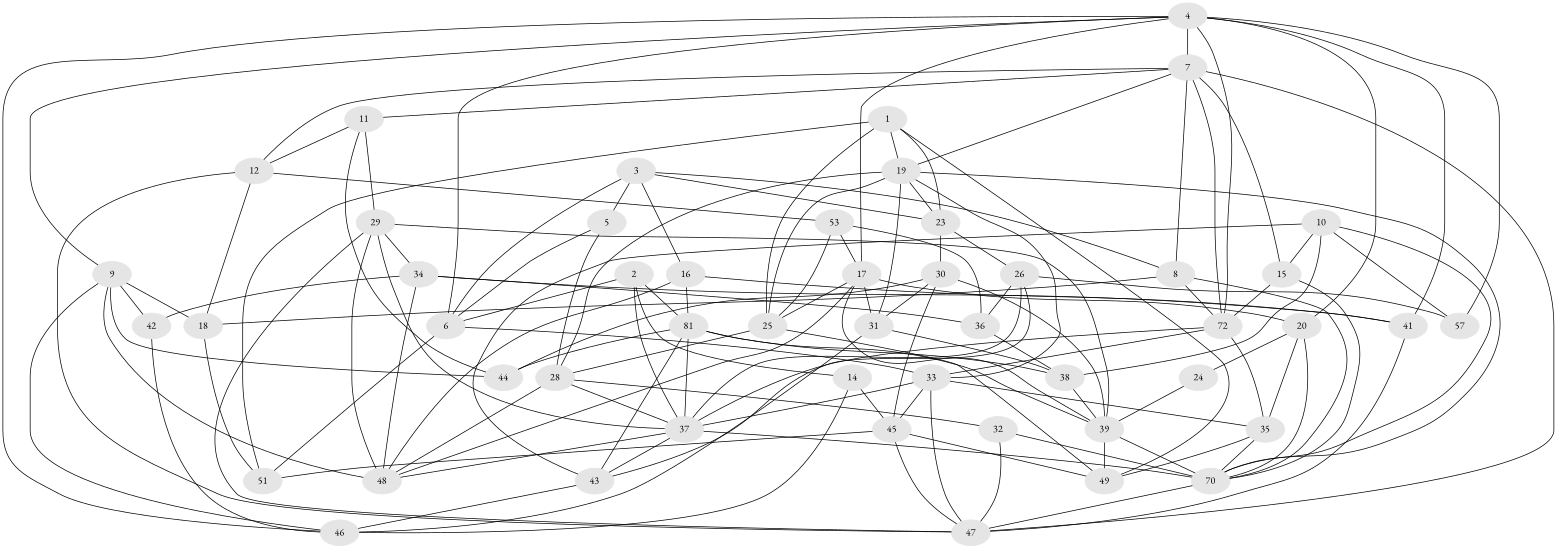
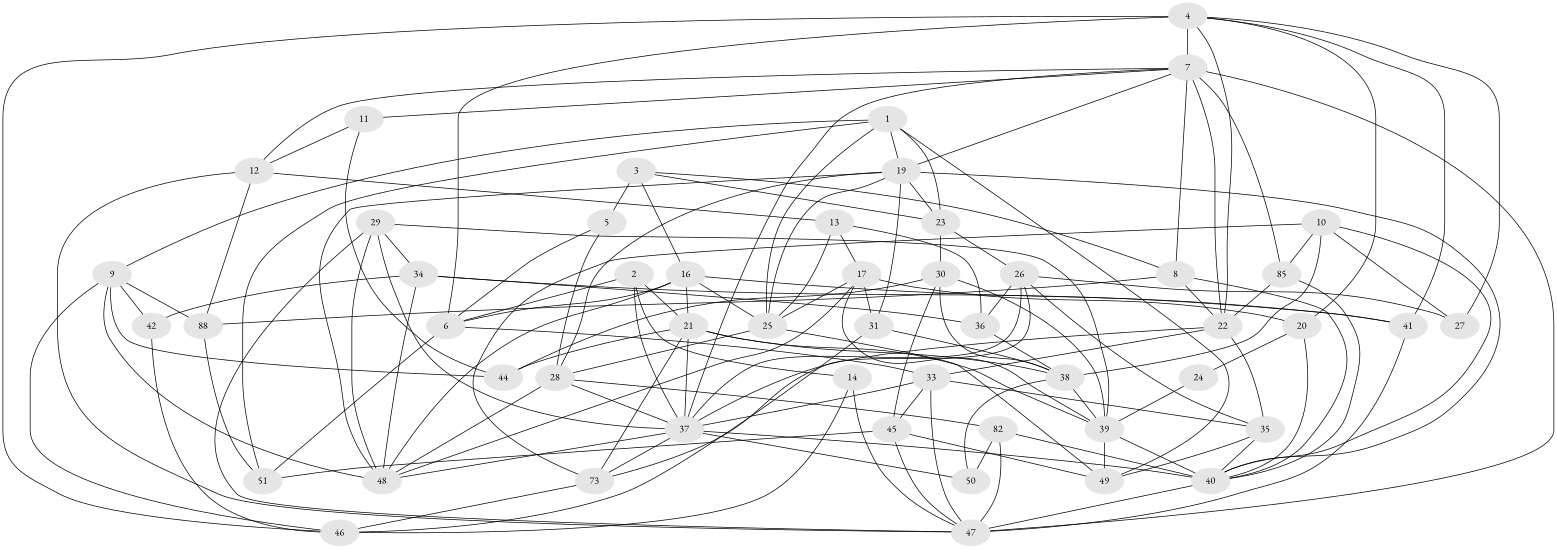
(509, 50) -> (489, 155)
(935, 67) -> none
none -> (853, 111)
(370, 171) -> none
(834, 223) -> (834, 223)
(523, 239) -> (594, 302)
(1052, 272) -> (477, 196)
(1282, 274) -> (1282, 274)
(907, 300) -> (954, 339)
none -> (737, 307)
(203, 326) -> (203, 326)
(689, 326) -> (689, 326)
(1223, 326) -> (1223, 326)
(1460, 326) -> (1460, 326)
(1284, 378) -> (1127, 362)
(872, 404) -> (883, 474)
(998, 429) -> (998, 429)
(595, 481) -> (595, 481)
none -> (971, 481)
(1211, 481) -> (1211, 481)
